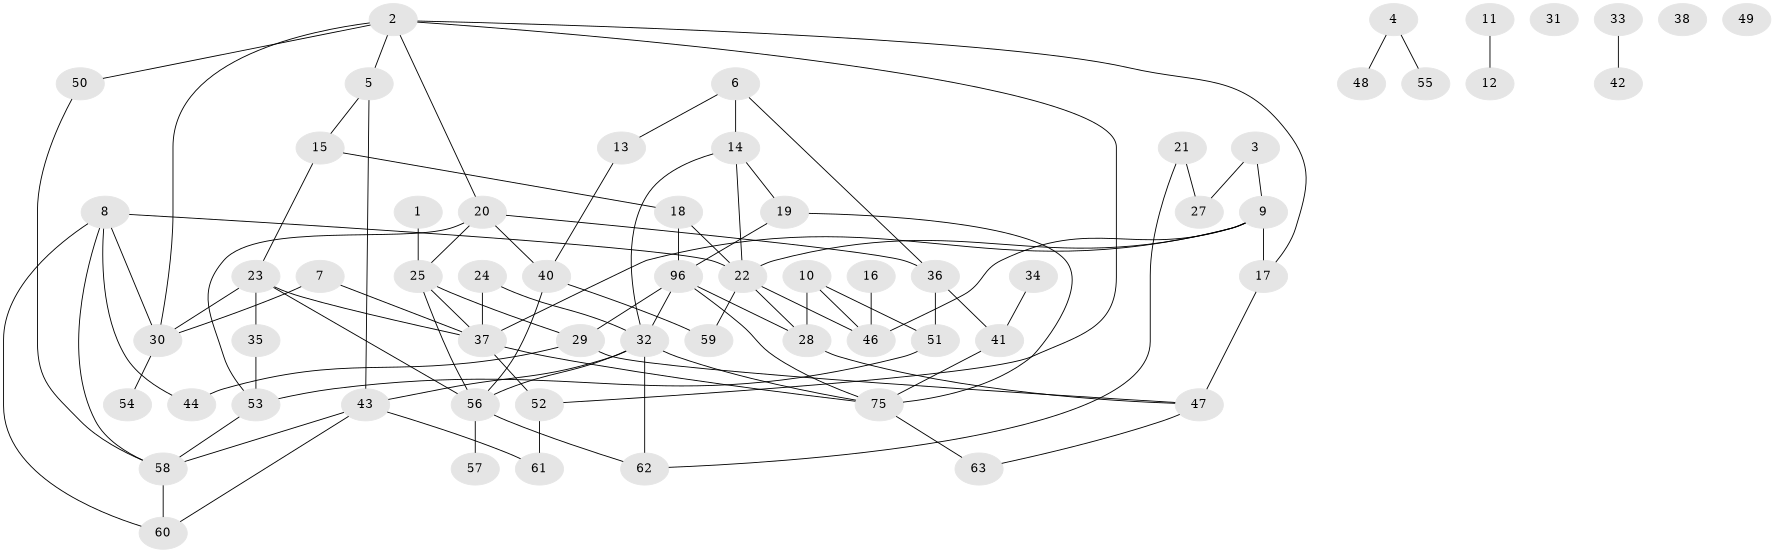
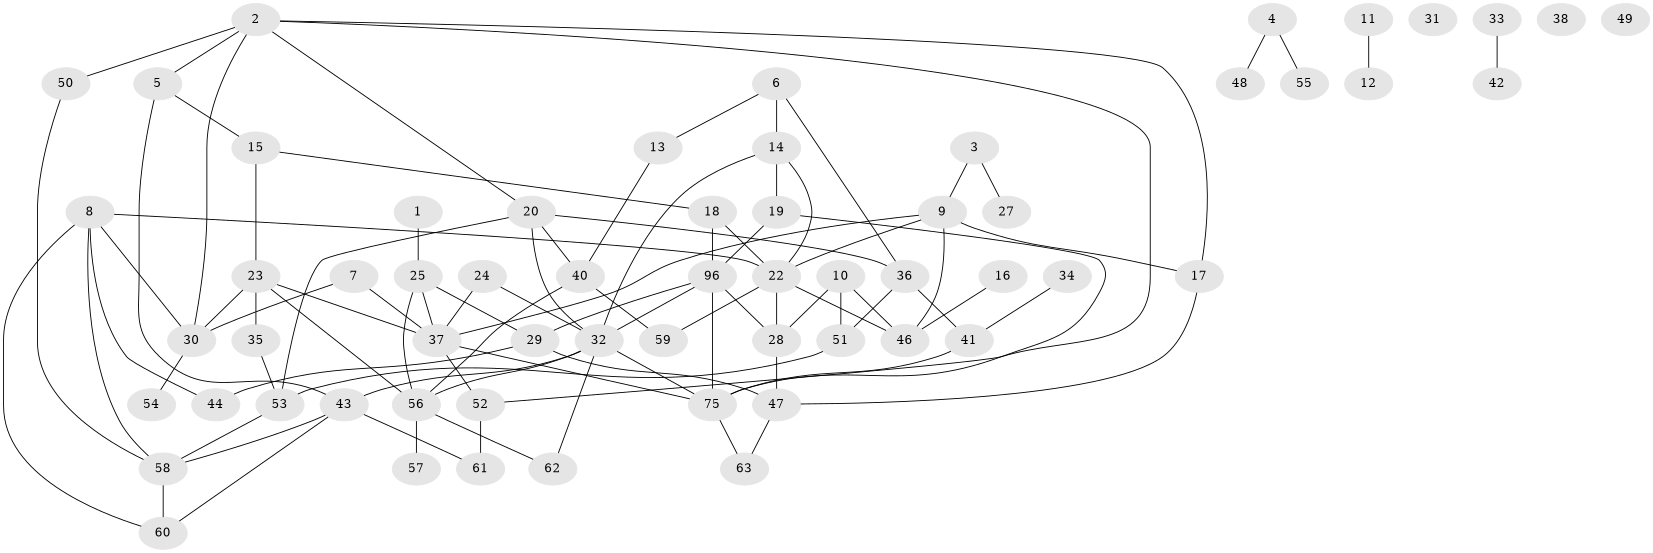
(1182, 148) -> none
(450, 244) -> (545, 285)
